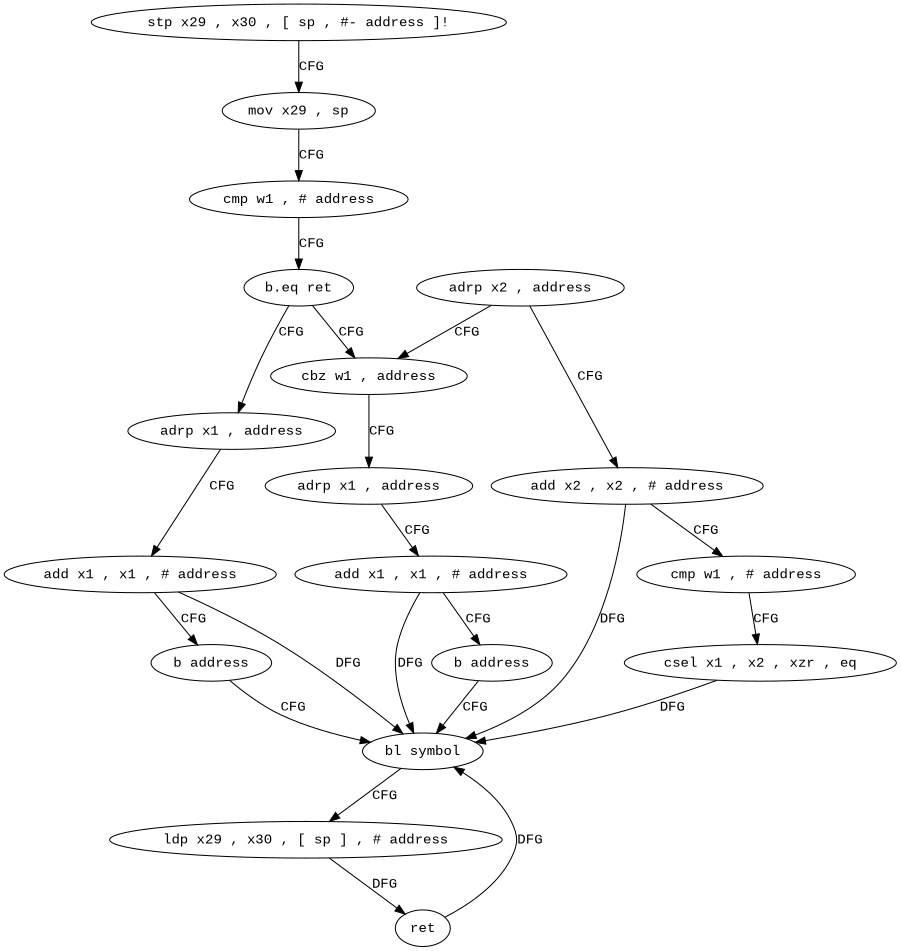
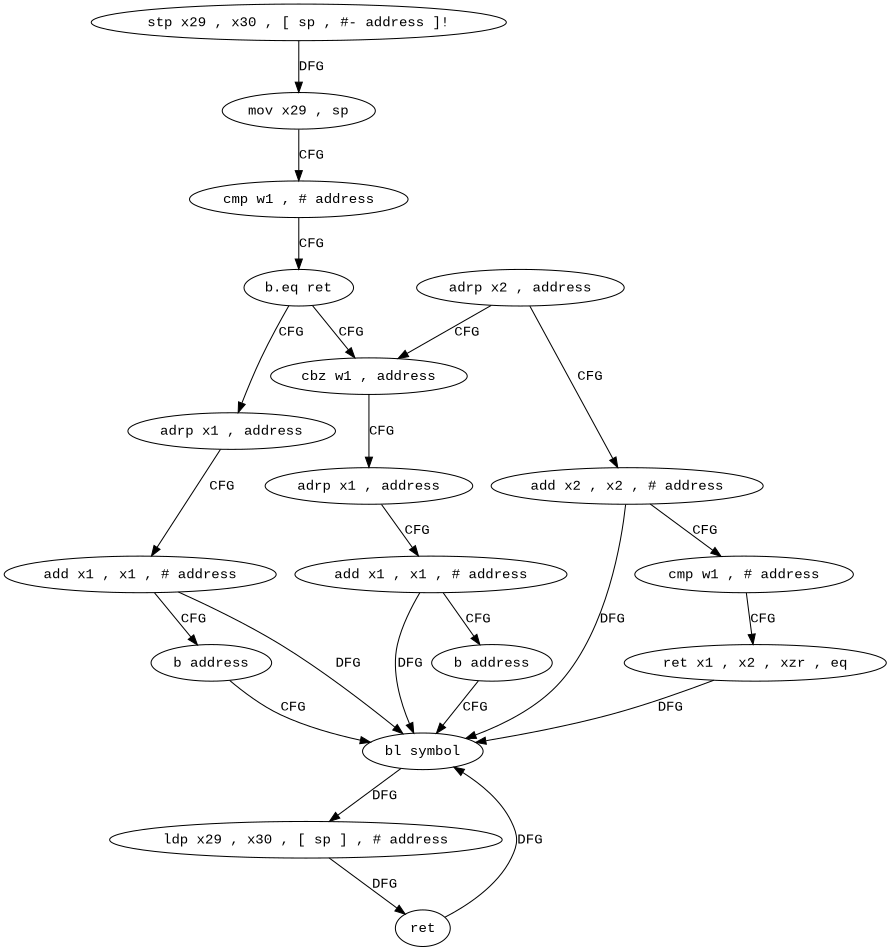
(311, 67) -> (311, 67)
(760, 663) -> (755, 663)
(385, 796) -> (385, 796)
